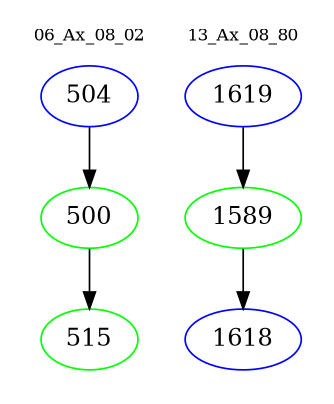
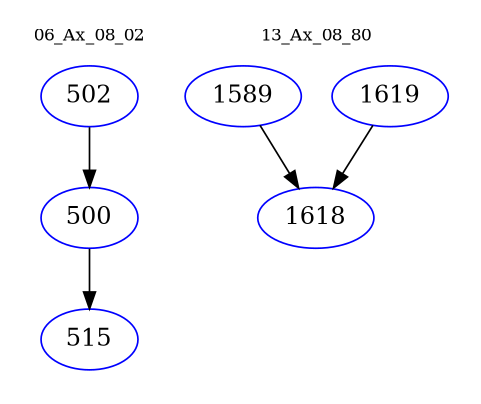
(90, 96) -> (90, 96)
(243, 149) -> (358, 149)
(90, 218) -> (90, 218)
(243, 218) -> (243, 96)
(90, 339) -> (90, 339)
